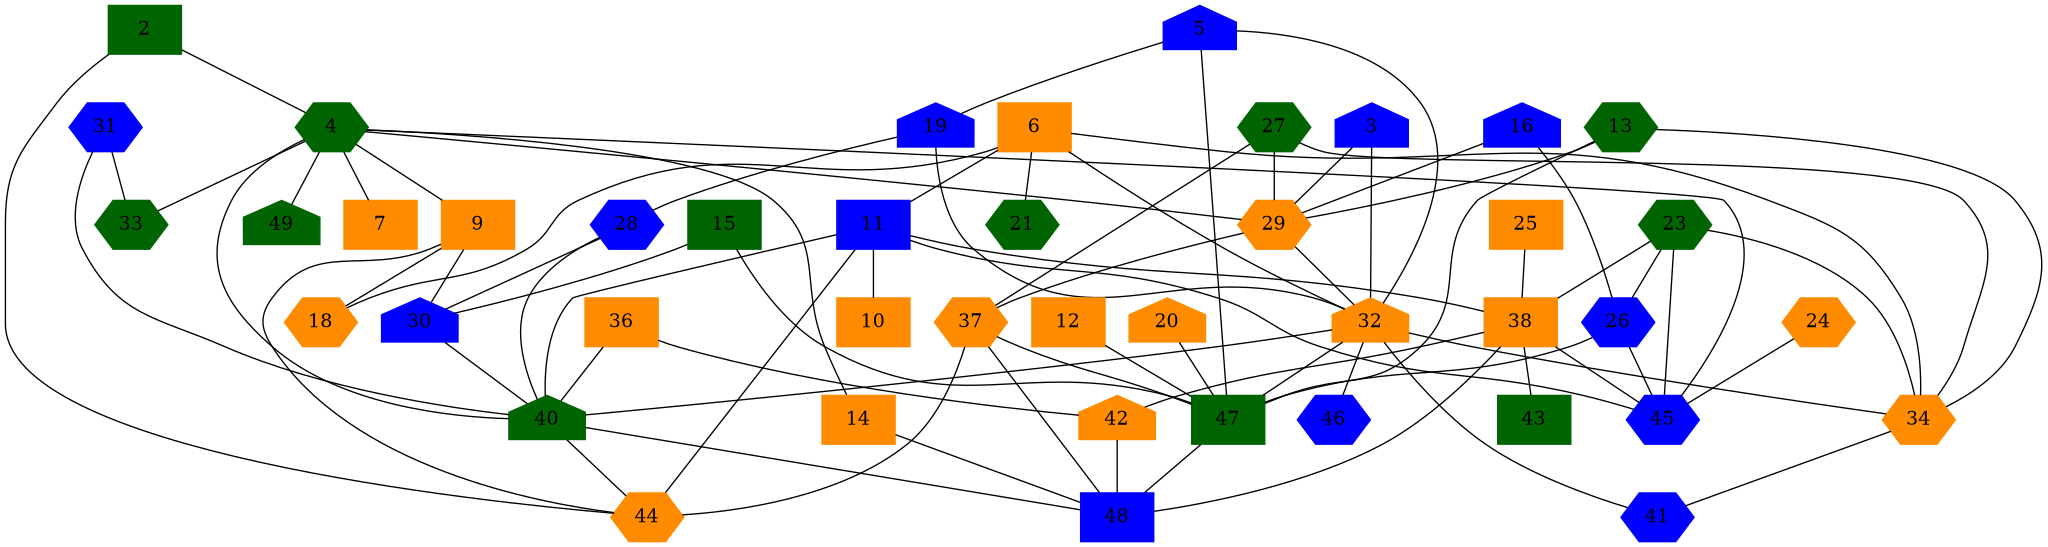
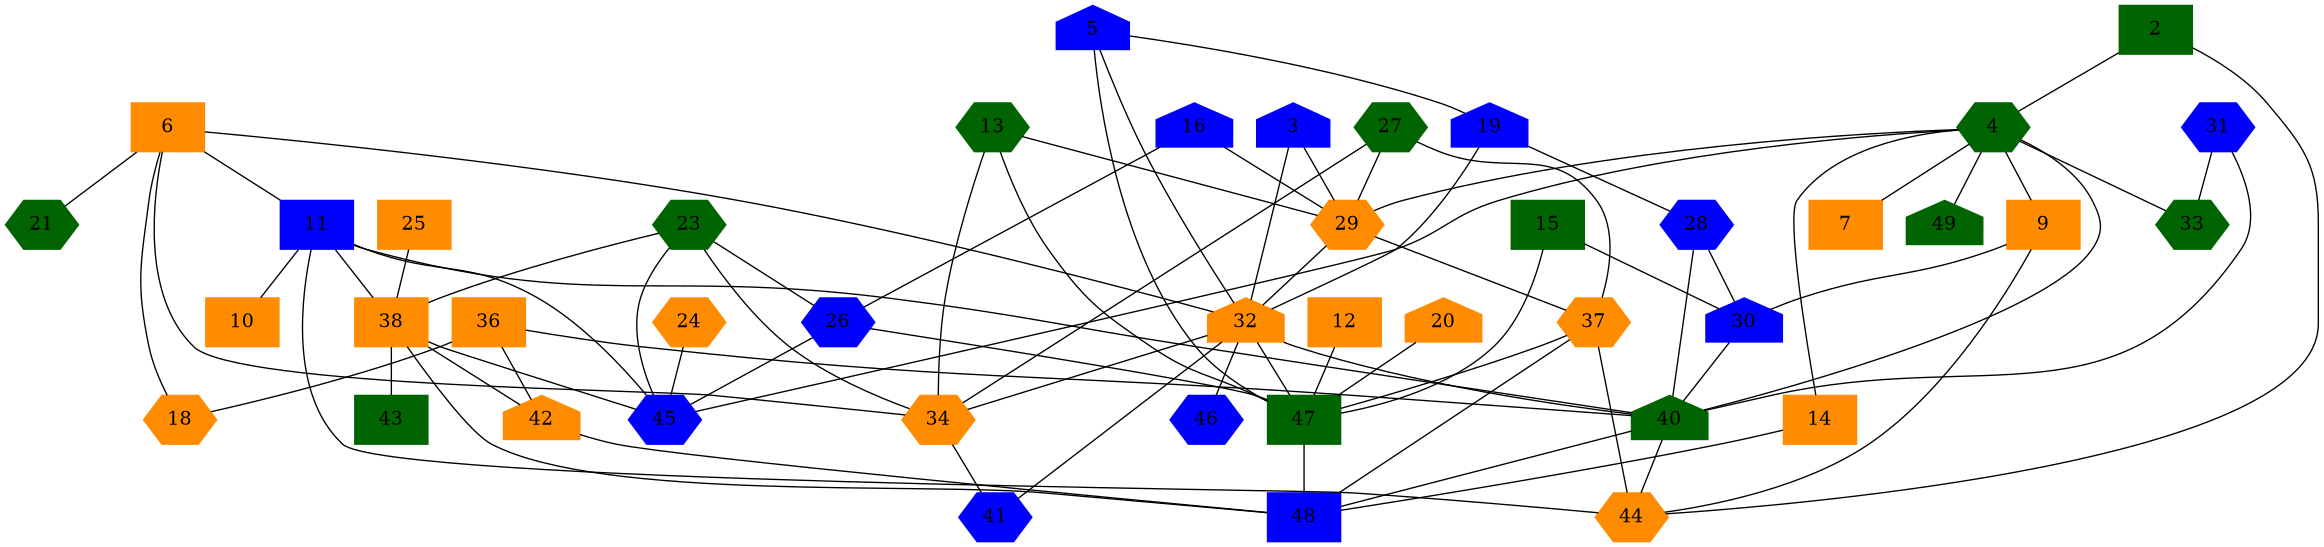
(393, 277) -> (321, 384)
